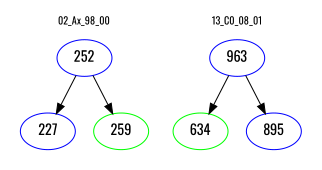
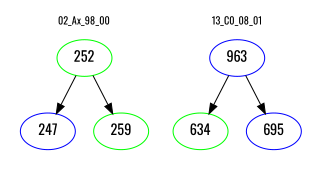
(84, 58) -> (84, 58)
(48, 131) -> (48, 131)
(274, 131) -> (274, 131)
